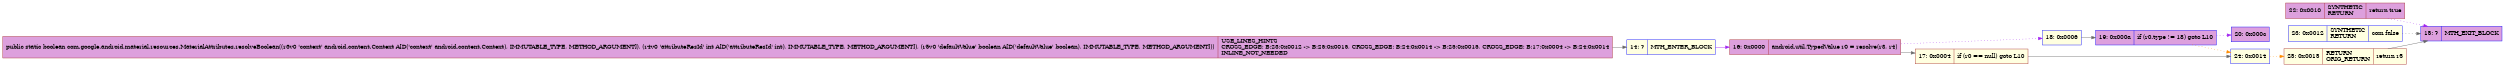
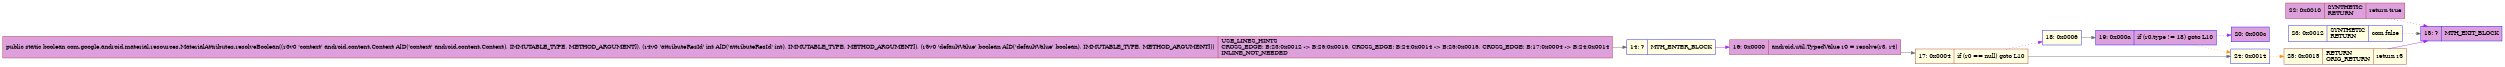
(1970, 41) -> (2022, 46)
(2406, 45) -> (2406, 45)
